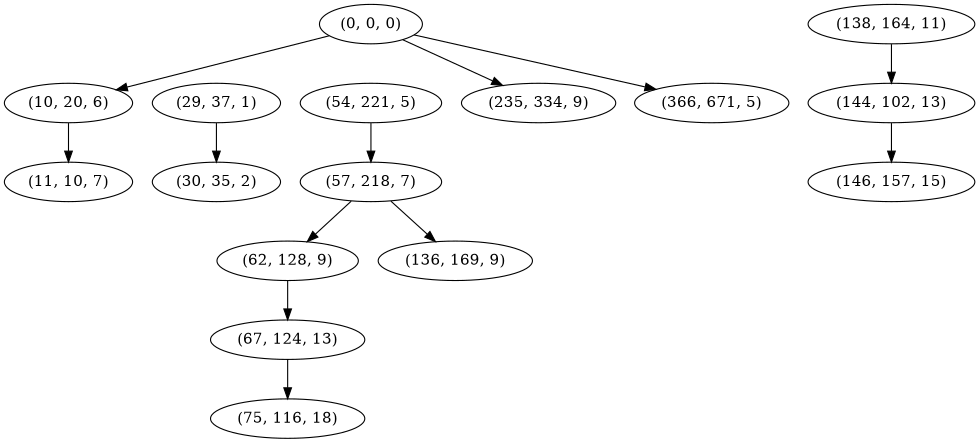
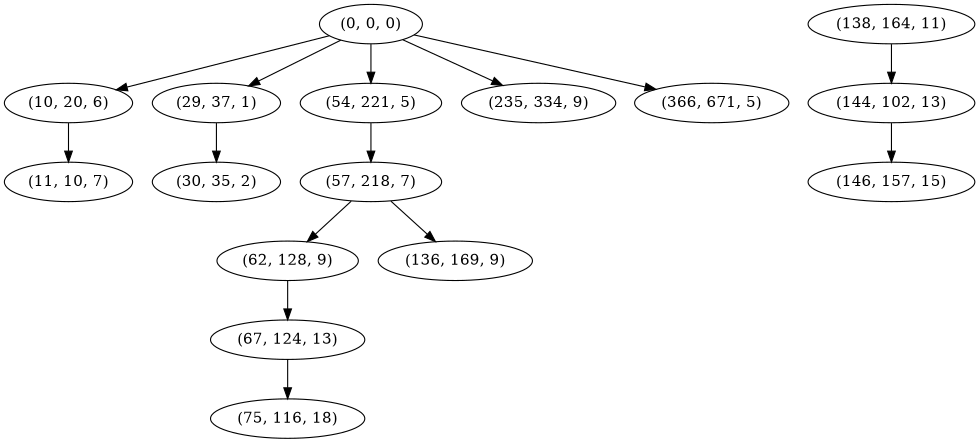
none -> (371, 58)
none -> (300, 61)
